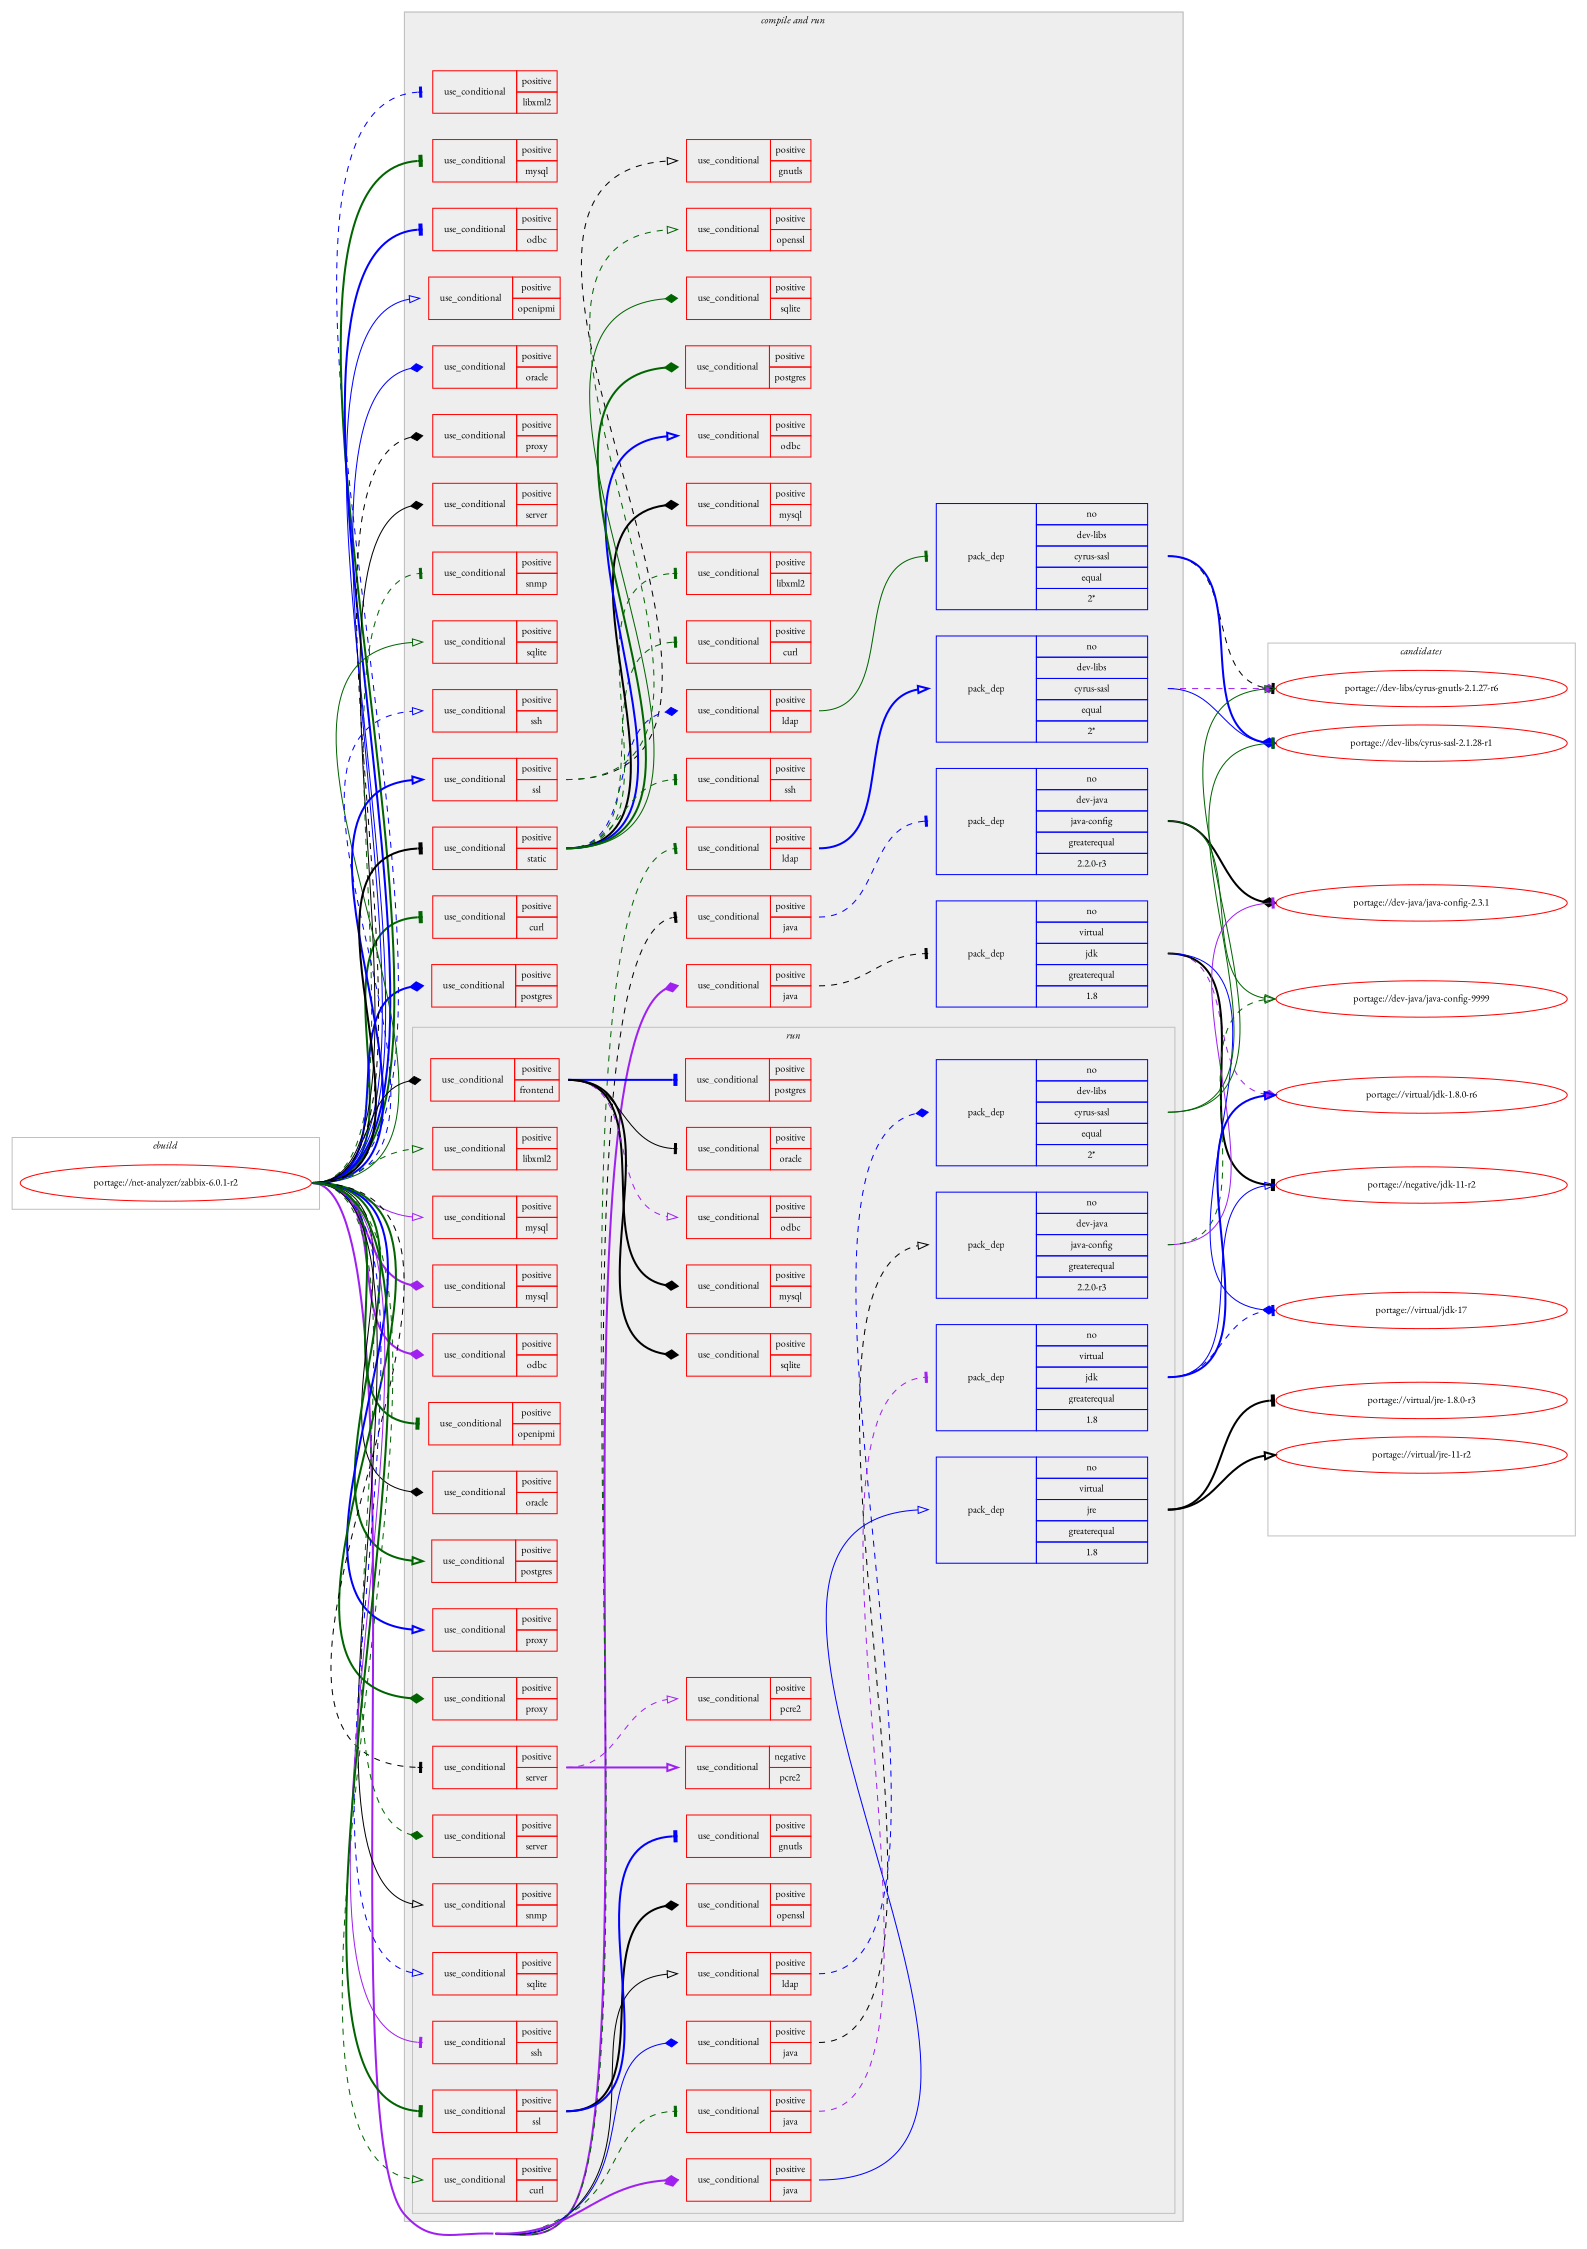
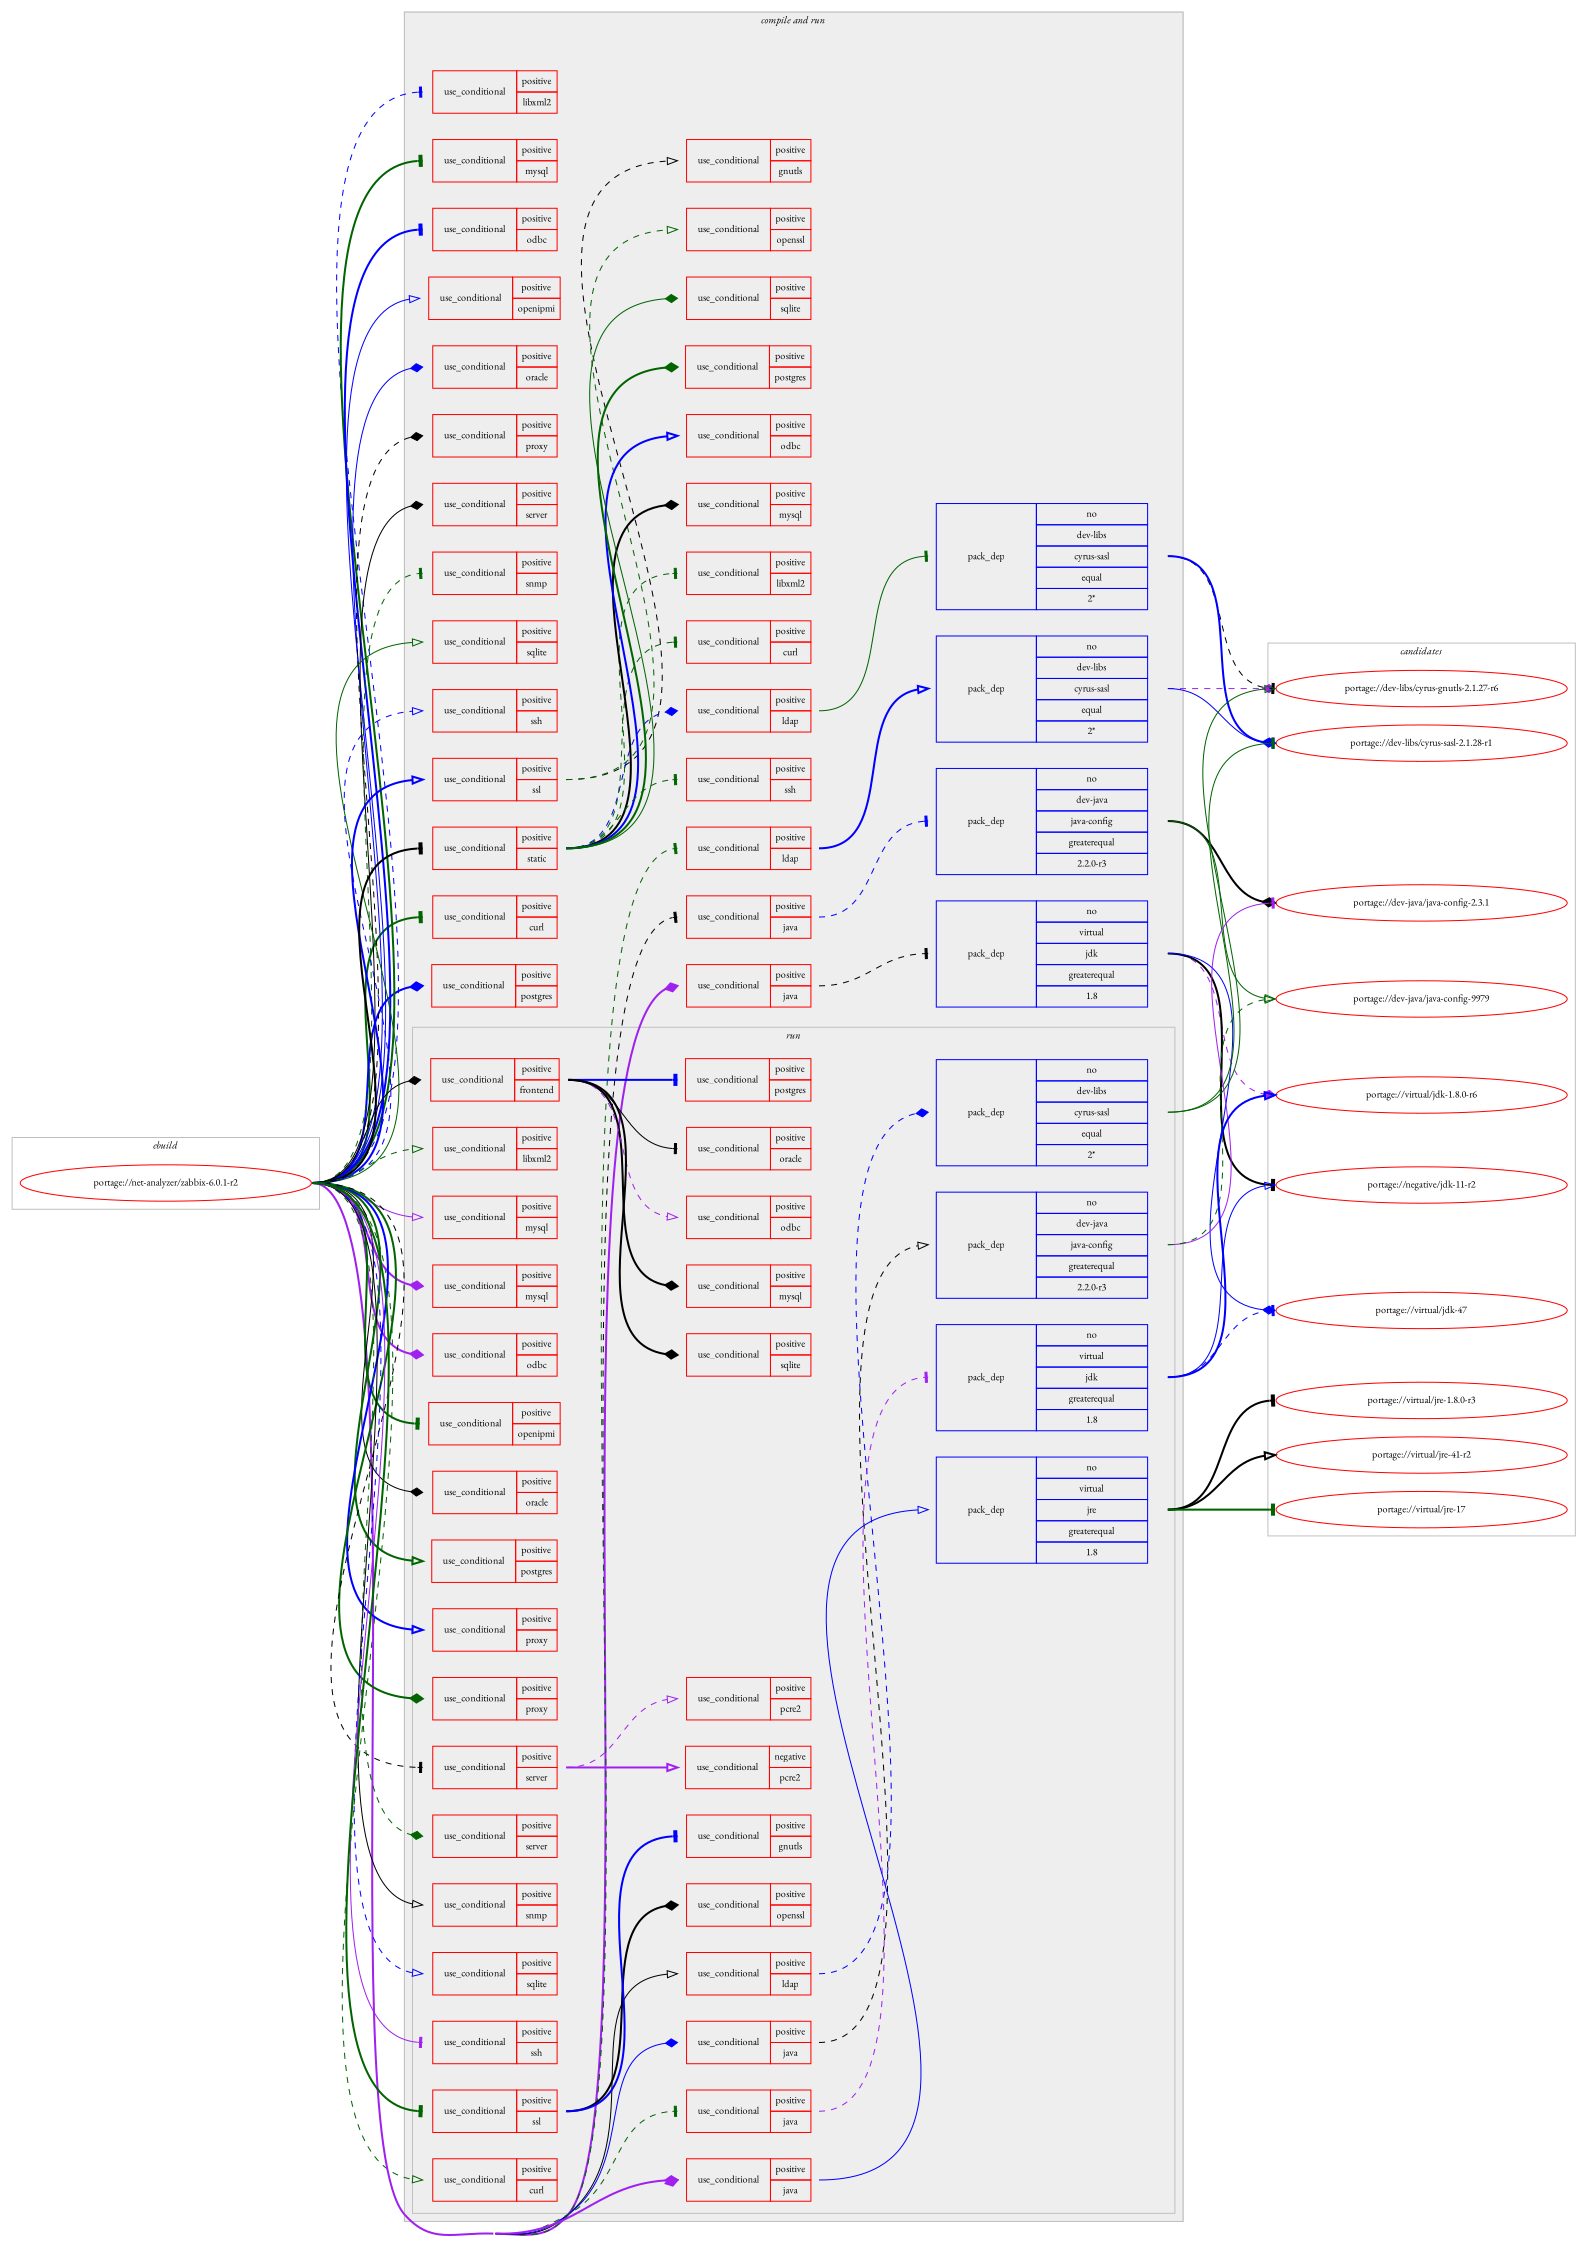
(1422, 999) -> (1422, 999)
(1422, 1310) -> (1422, 1310)
(1422, 1455) -> (1422, 1455)
none -> (1422, 1510)
